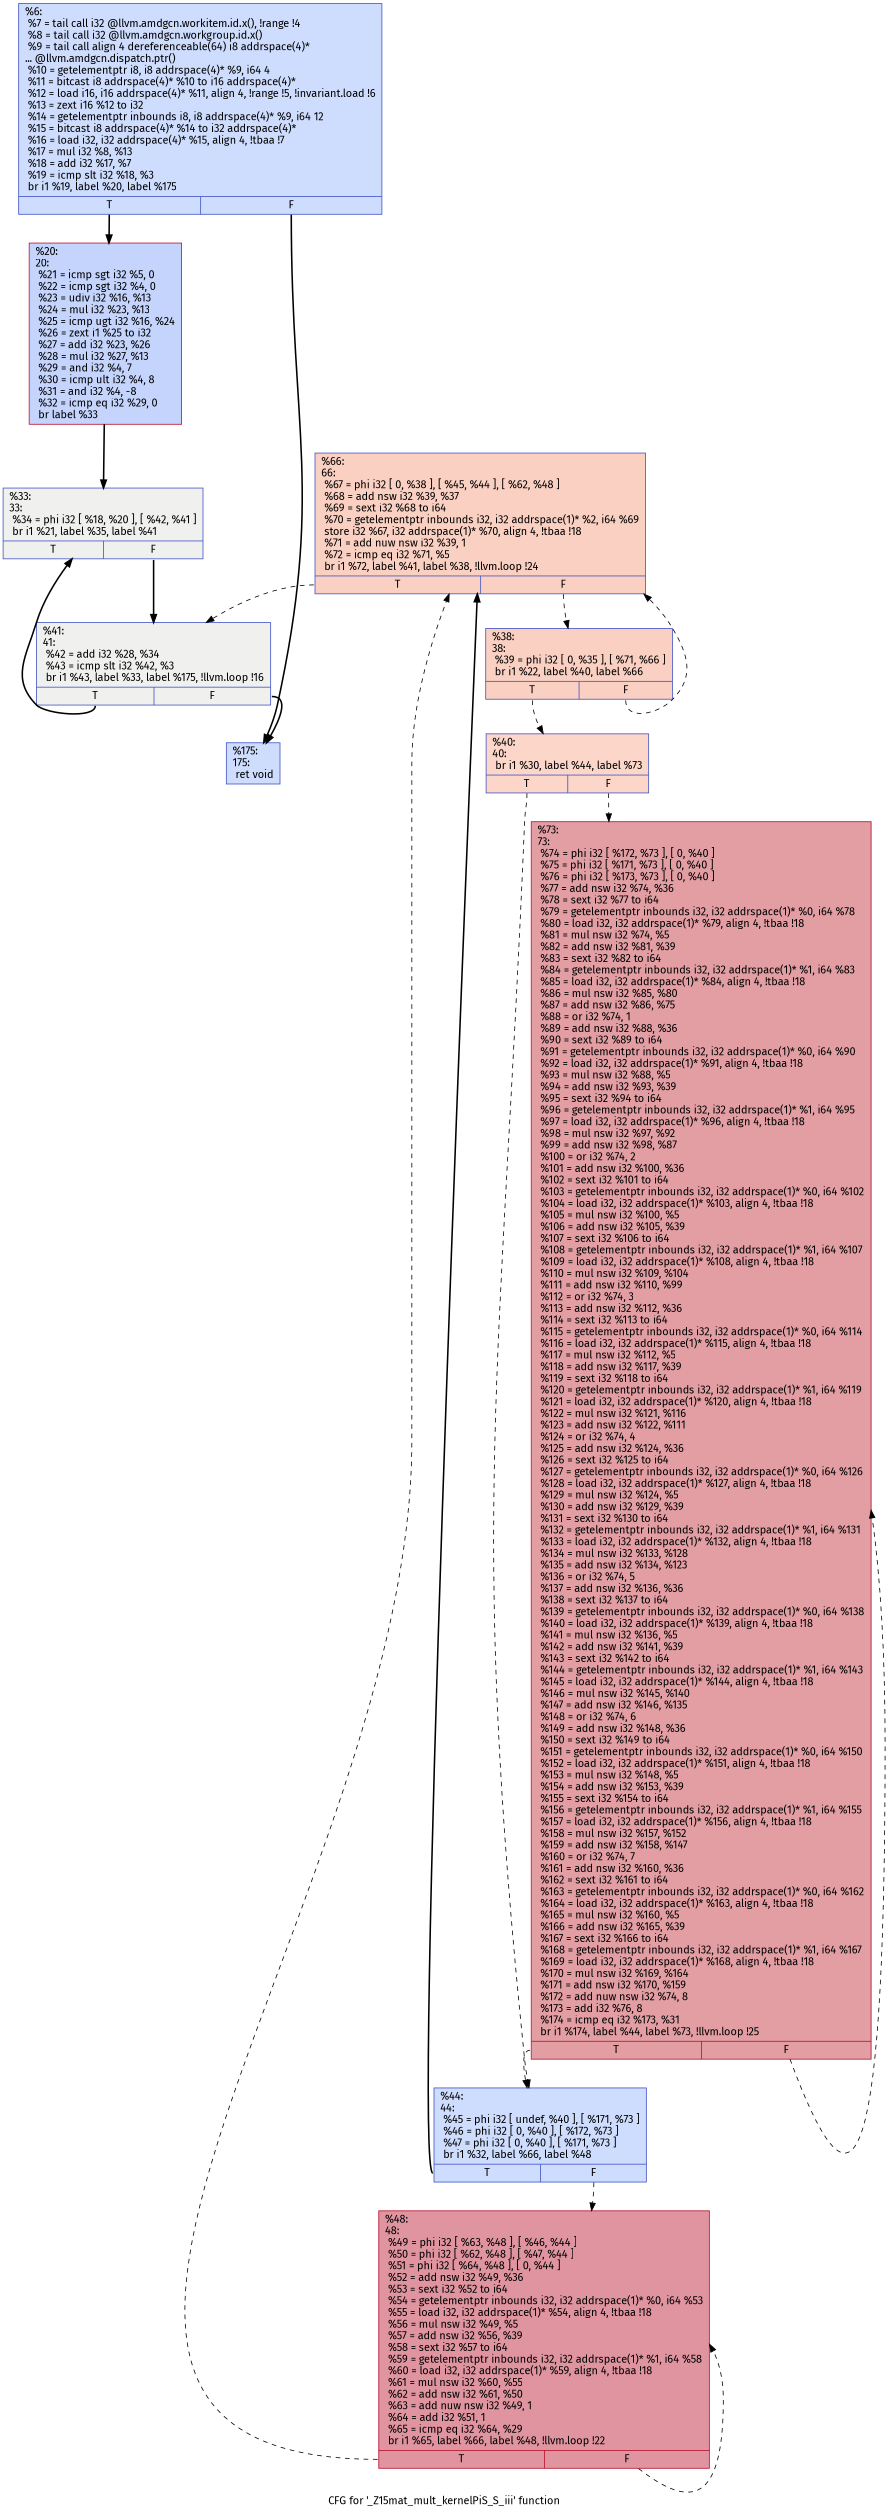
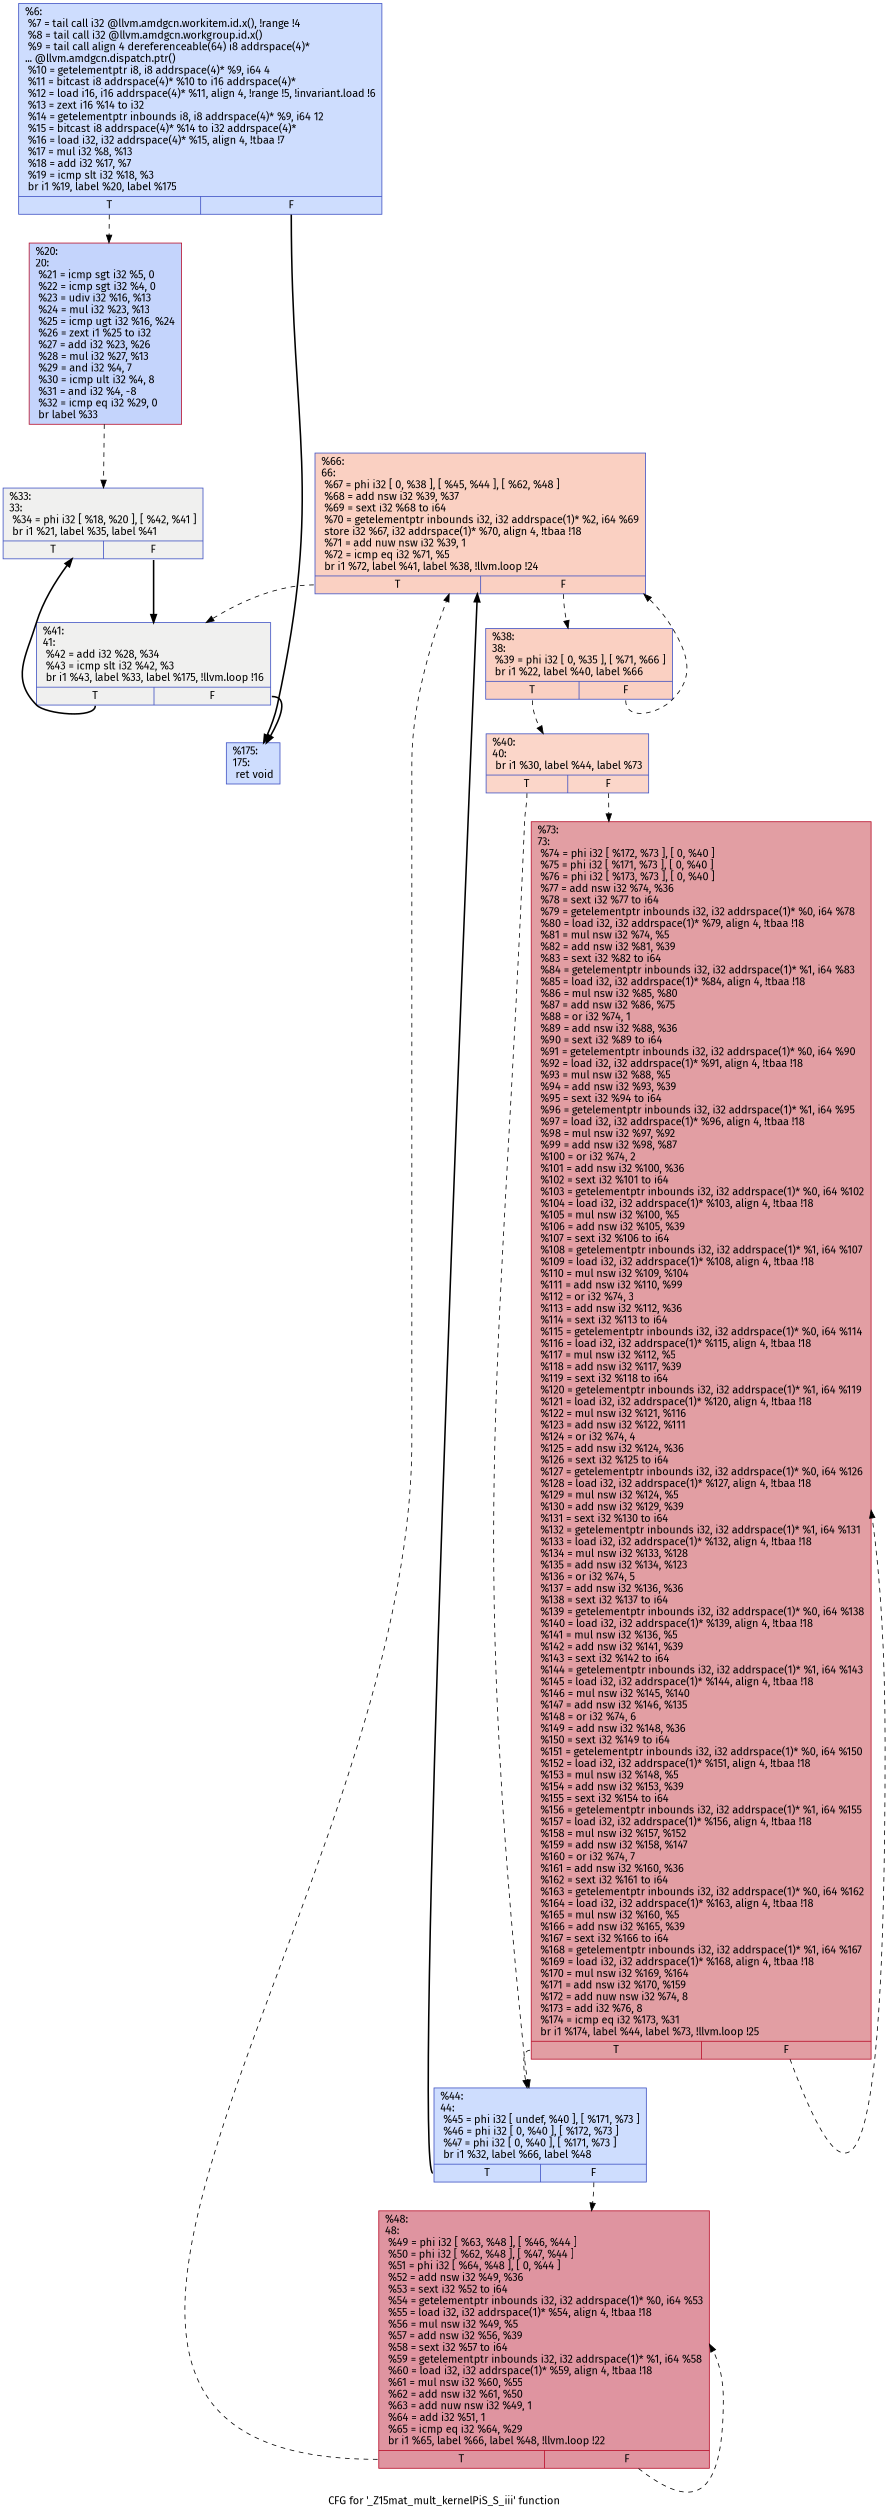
(84, 105) -> (85, 105)
(109, 225) -> (109, 225)
(104, 452) -> (104, 452)
